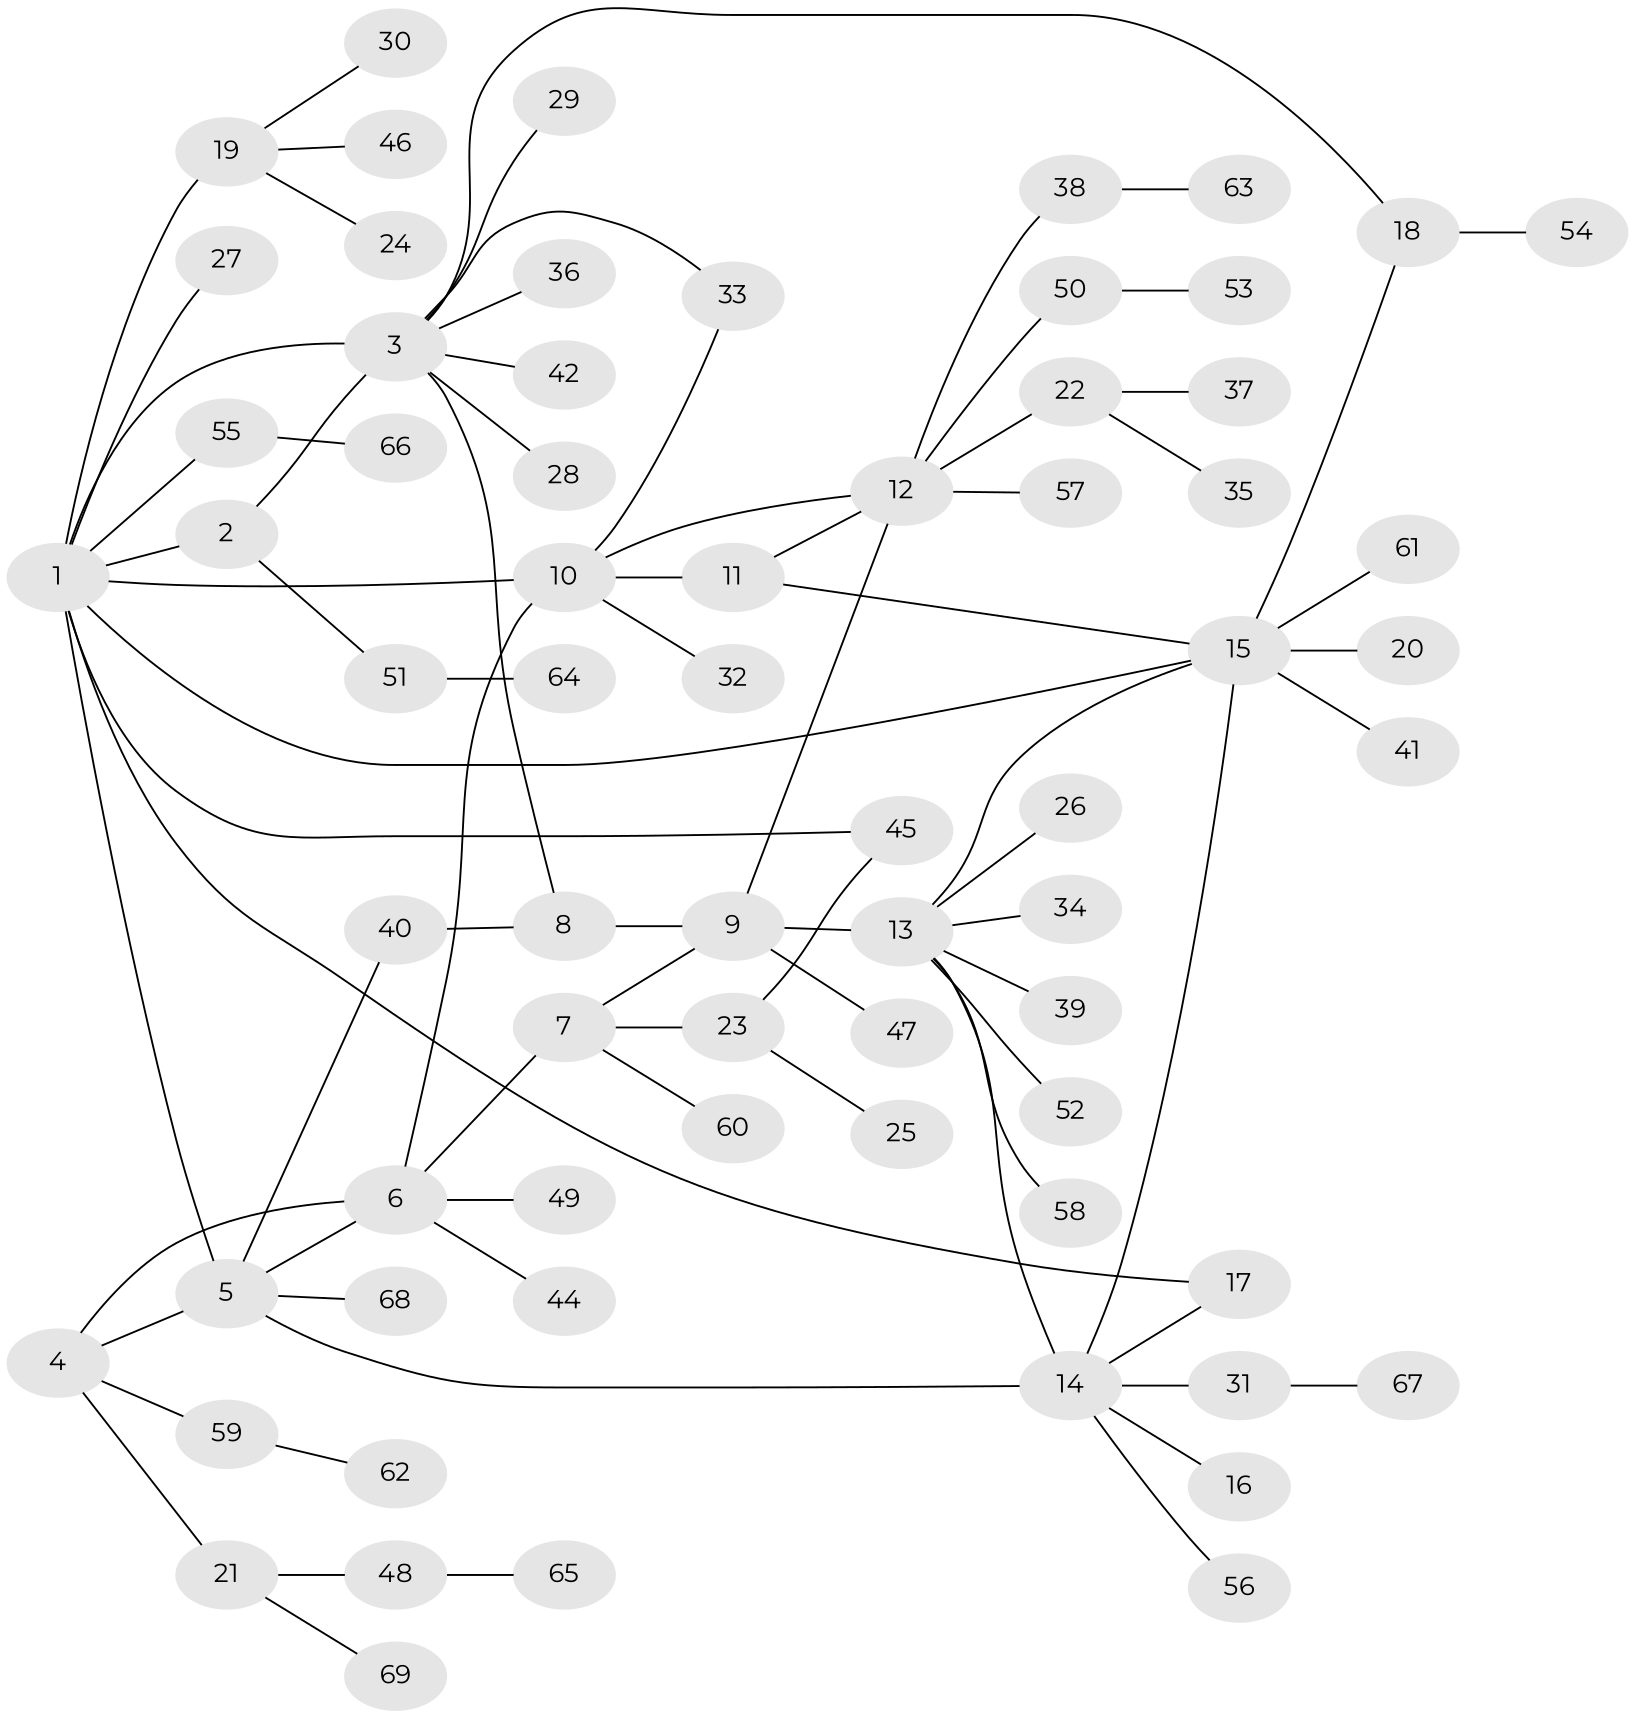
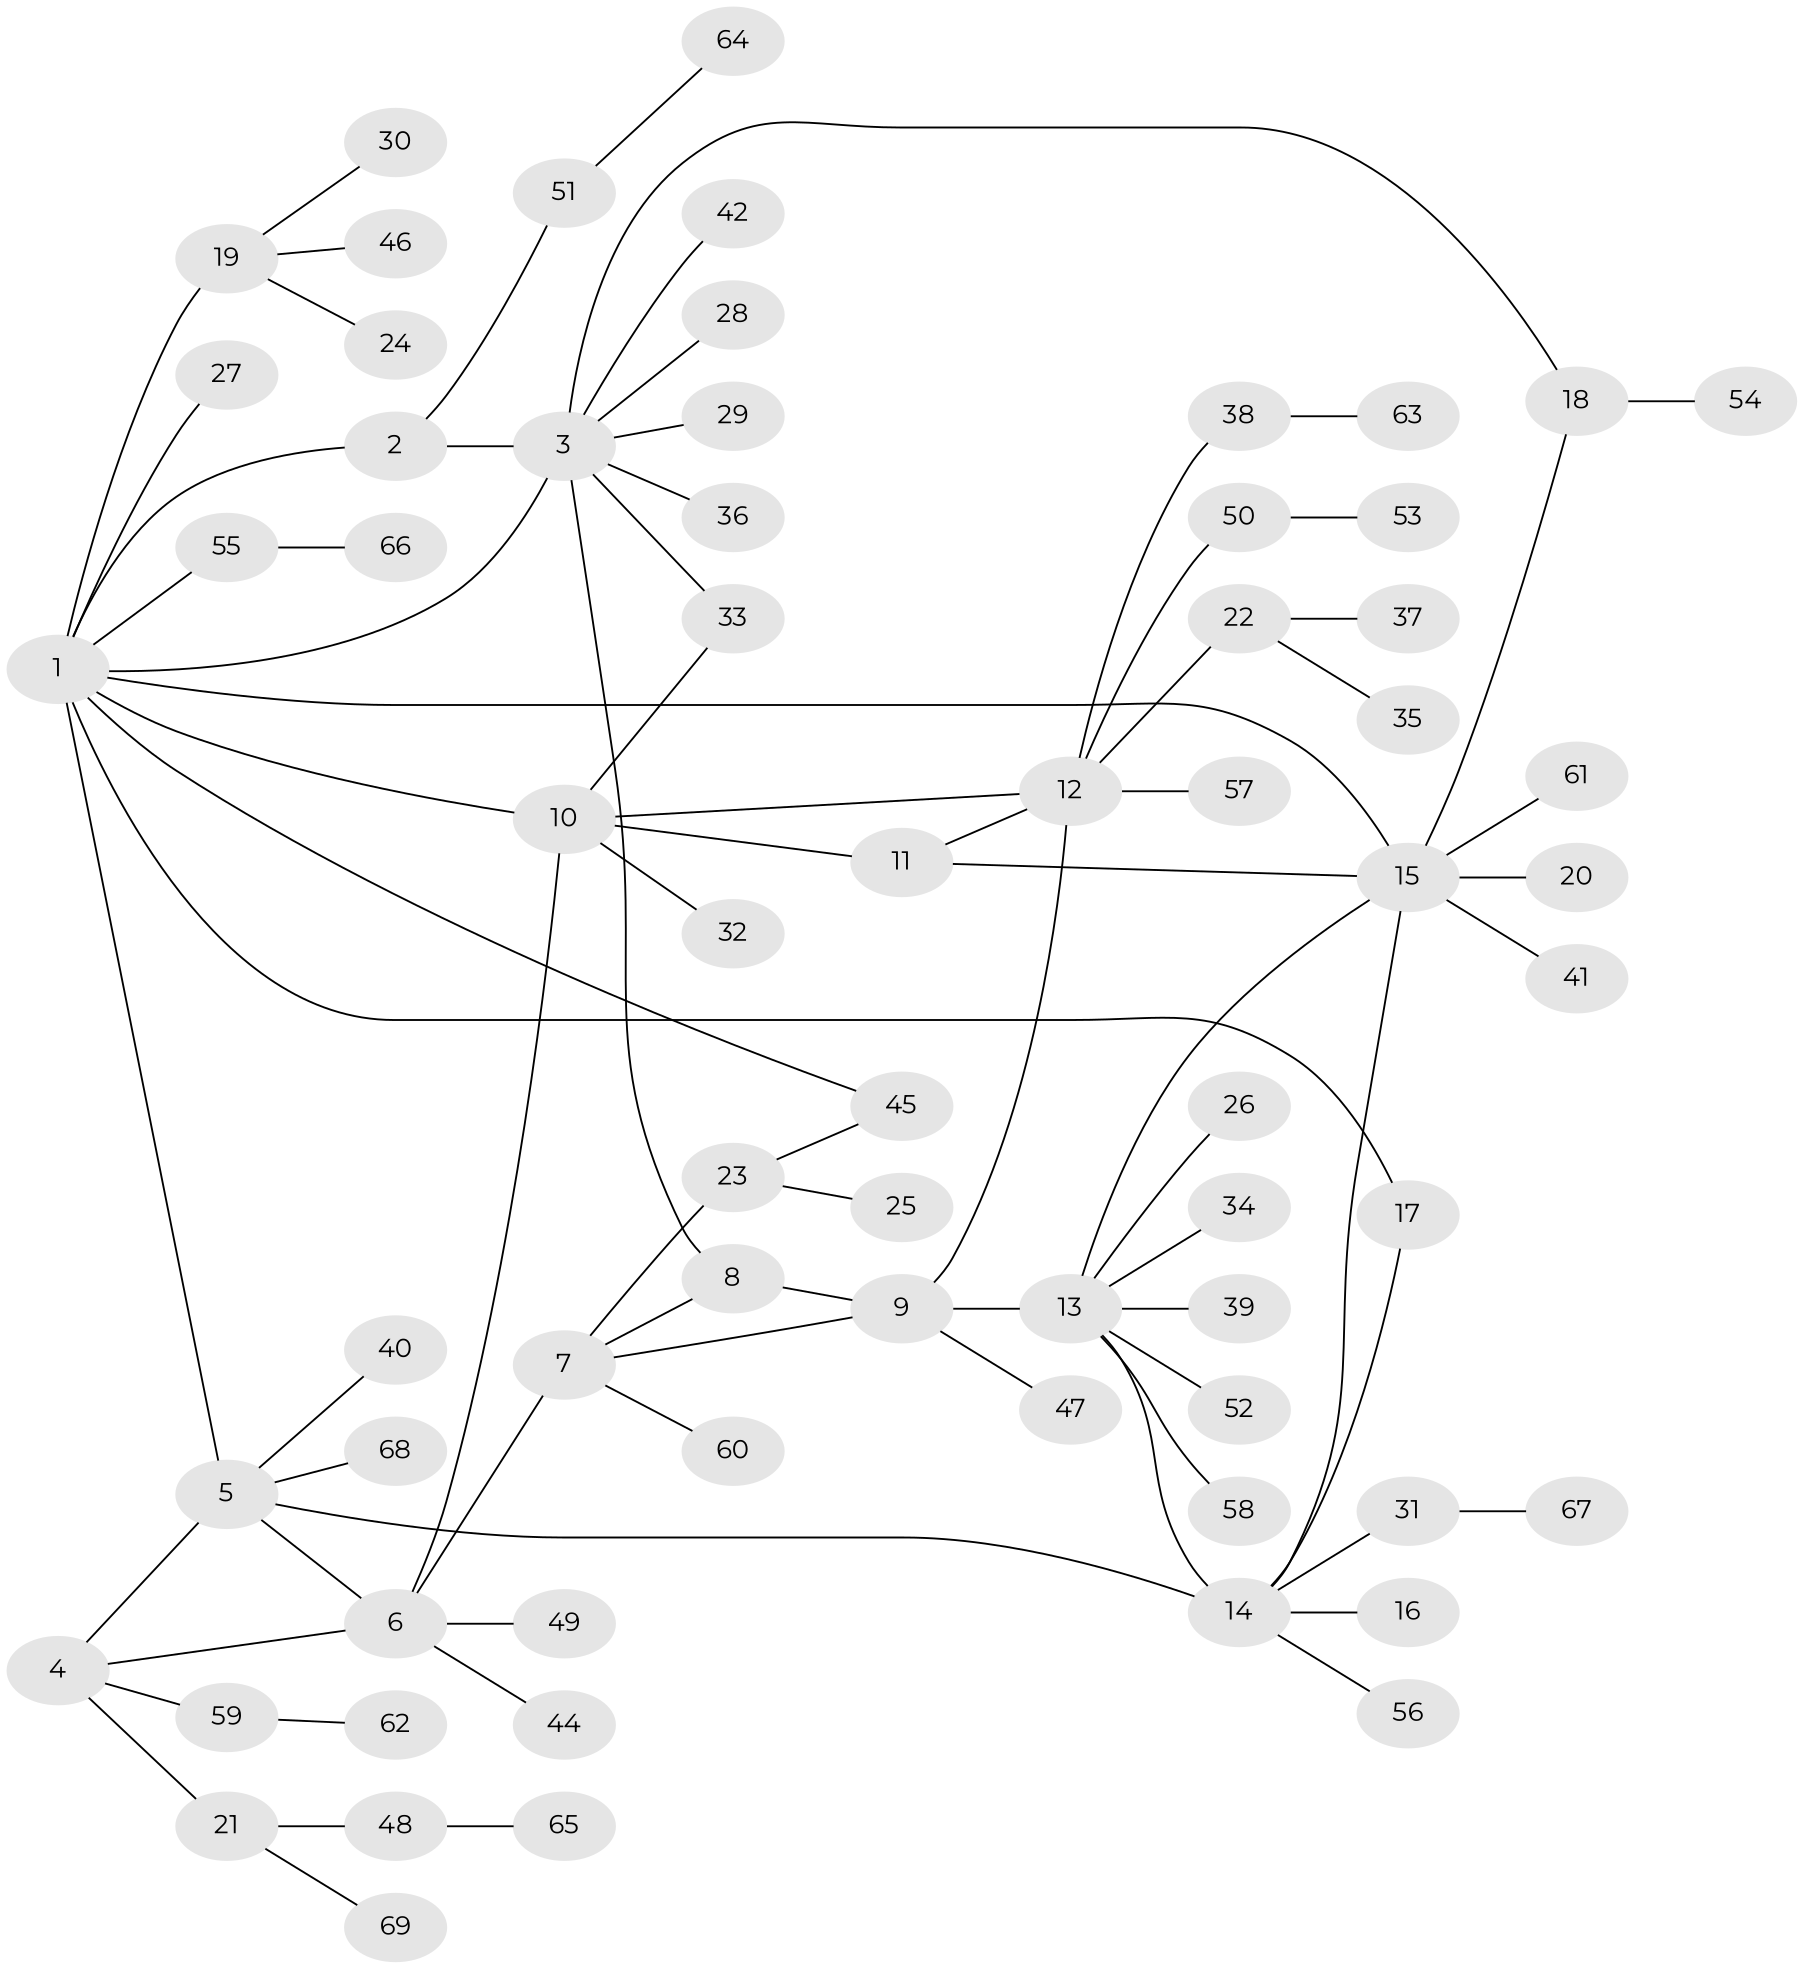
(480, 928) -> (649, 1322)
